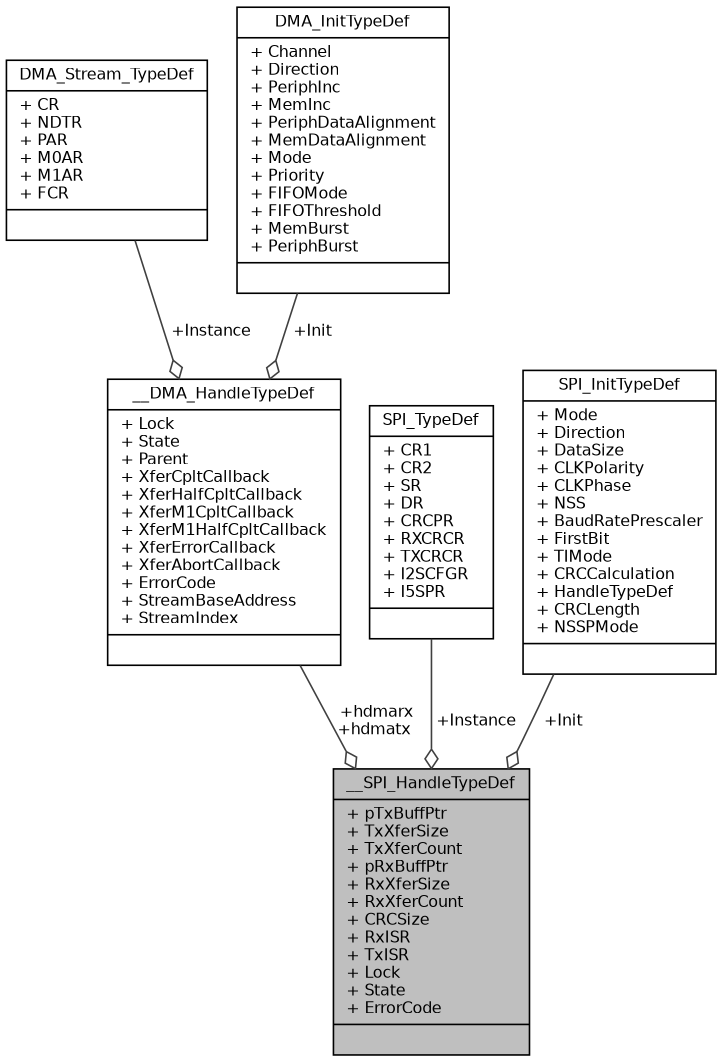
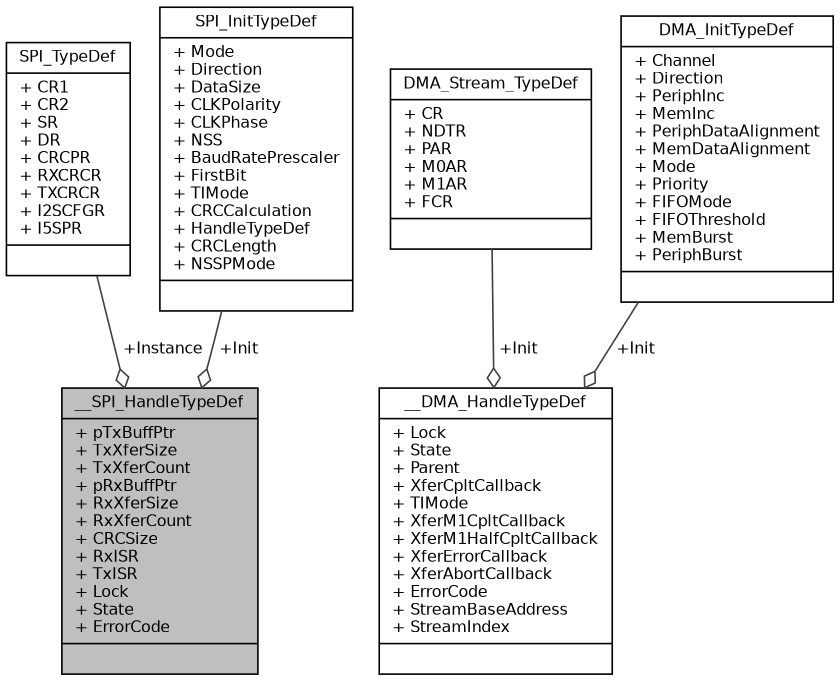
(209, 332) -> (517, 350)
(212, 495) -> (431, 504)
(323, 708) -> none
